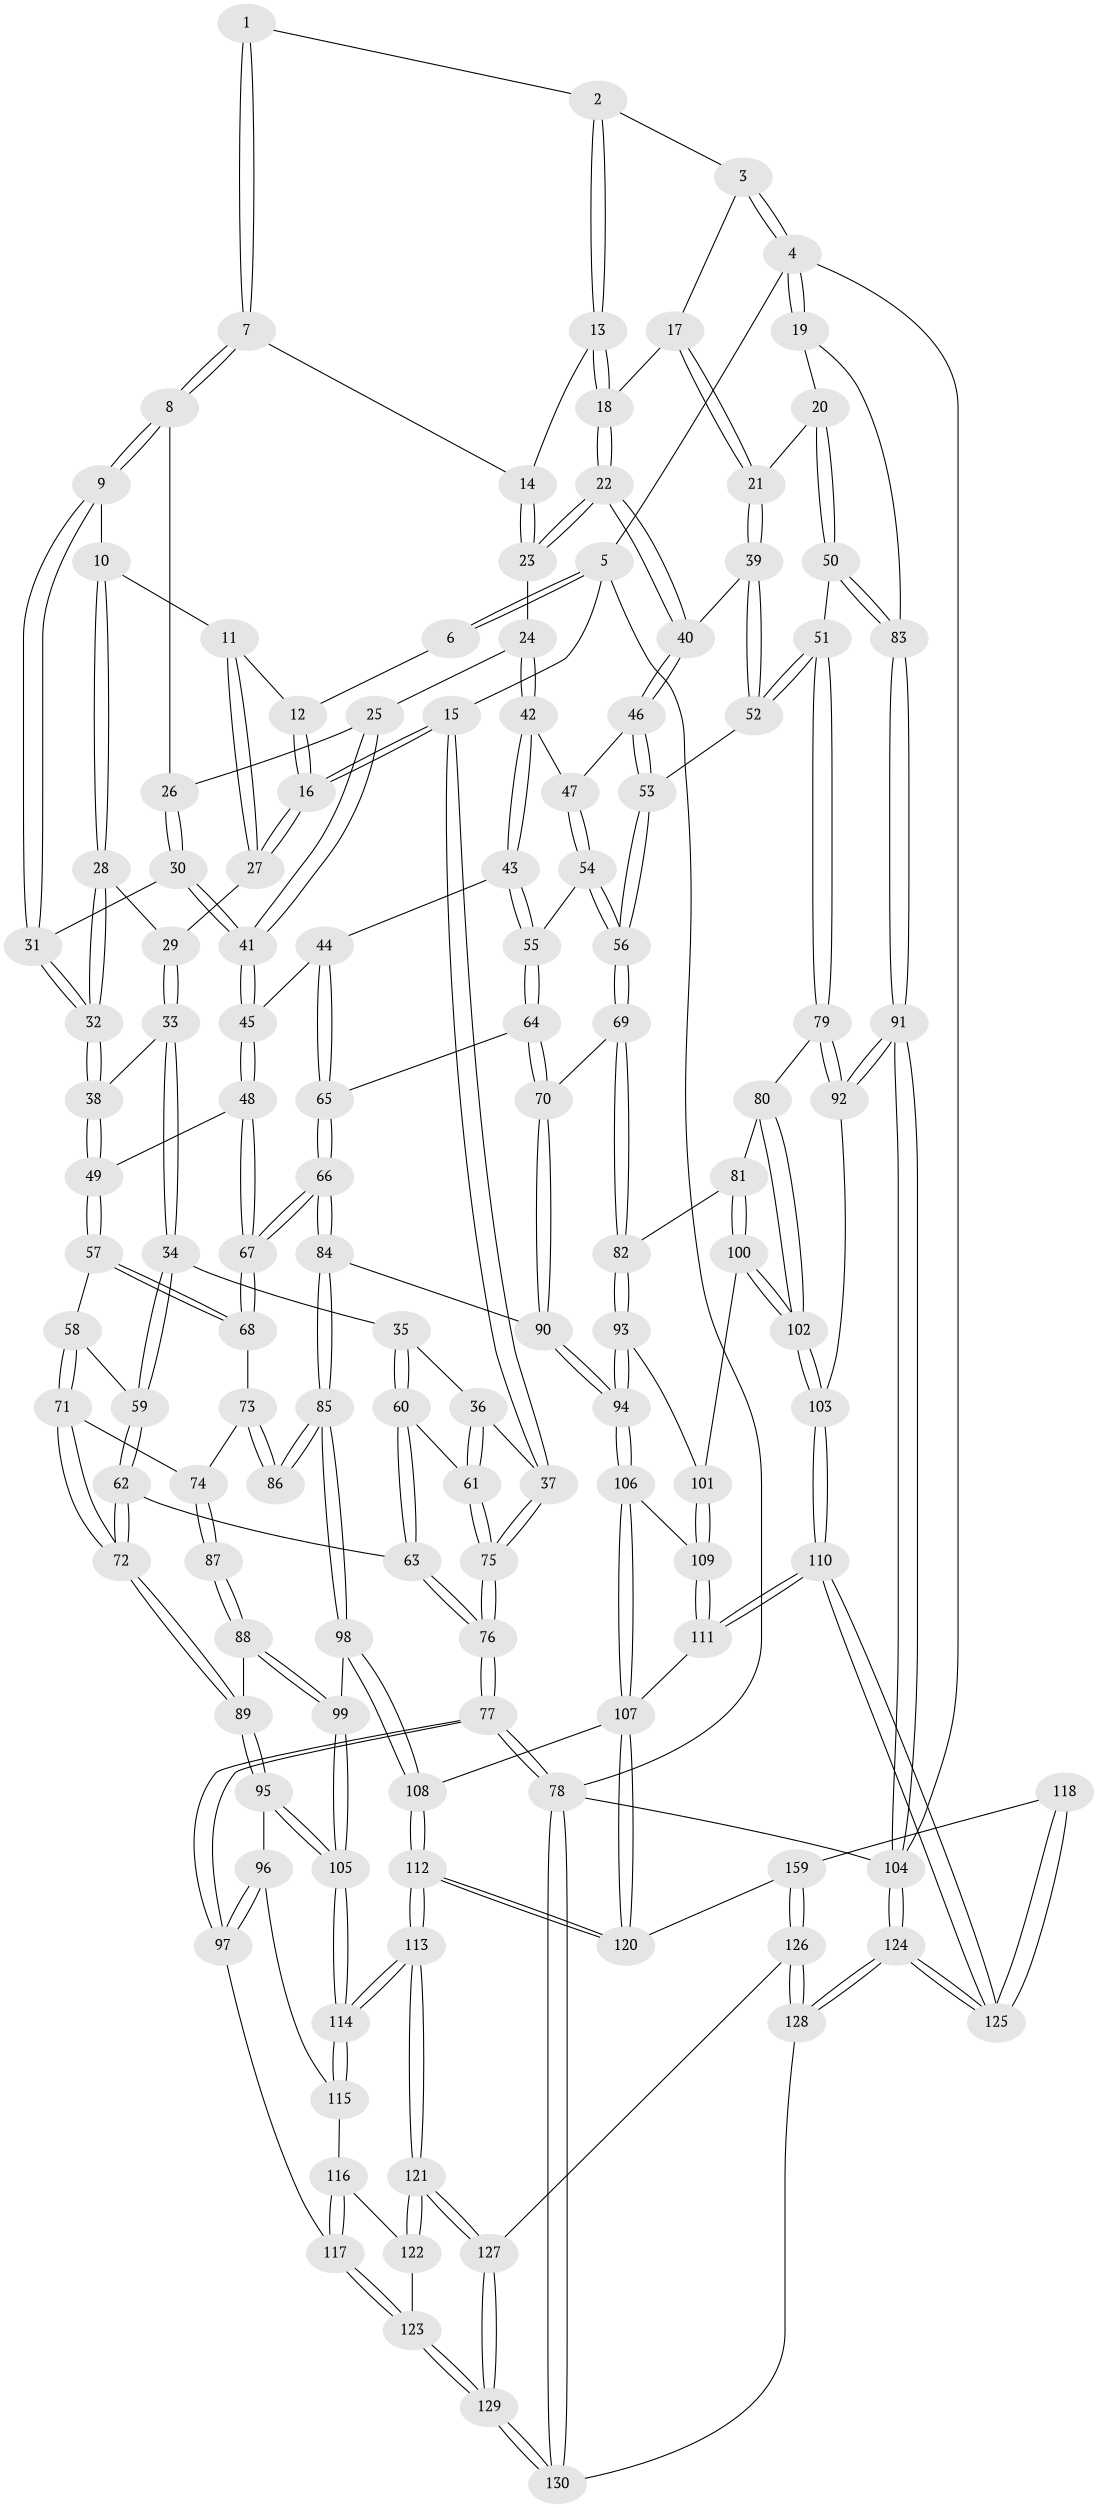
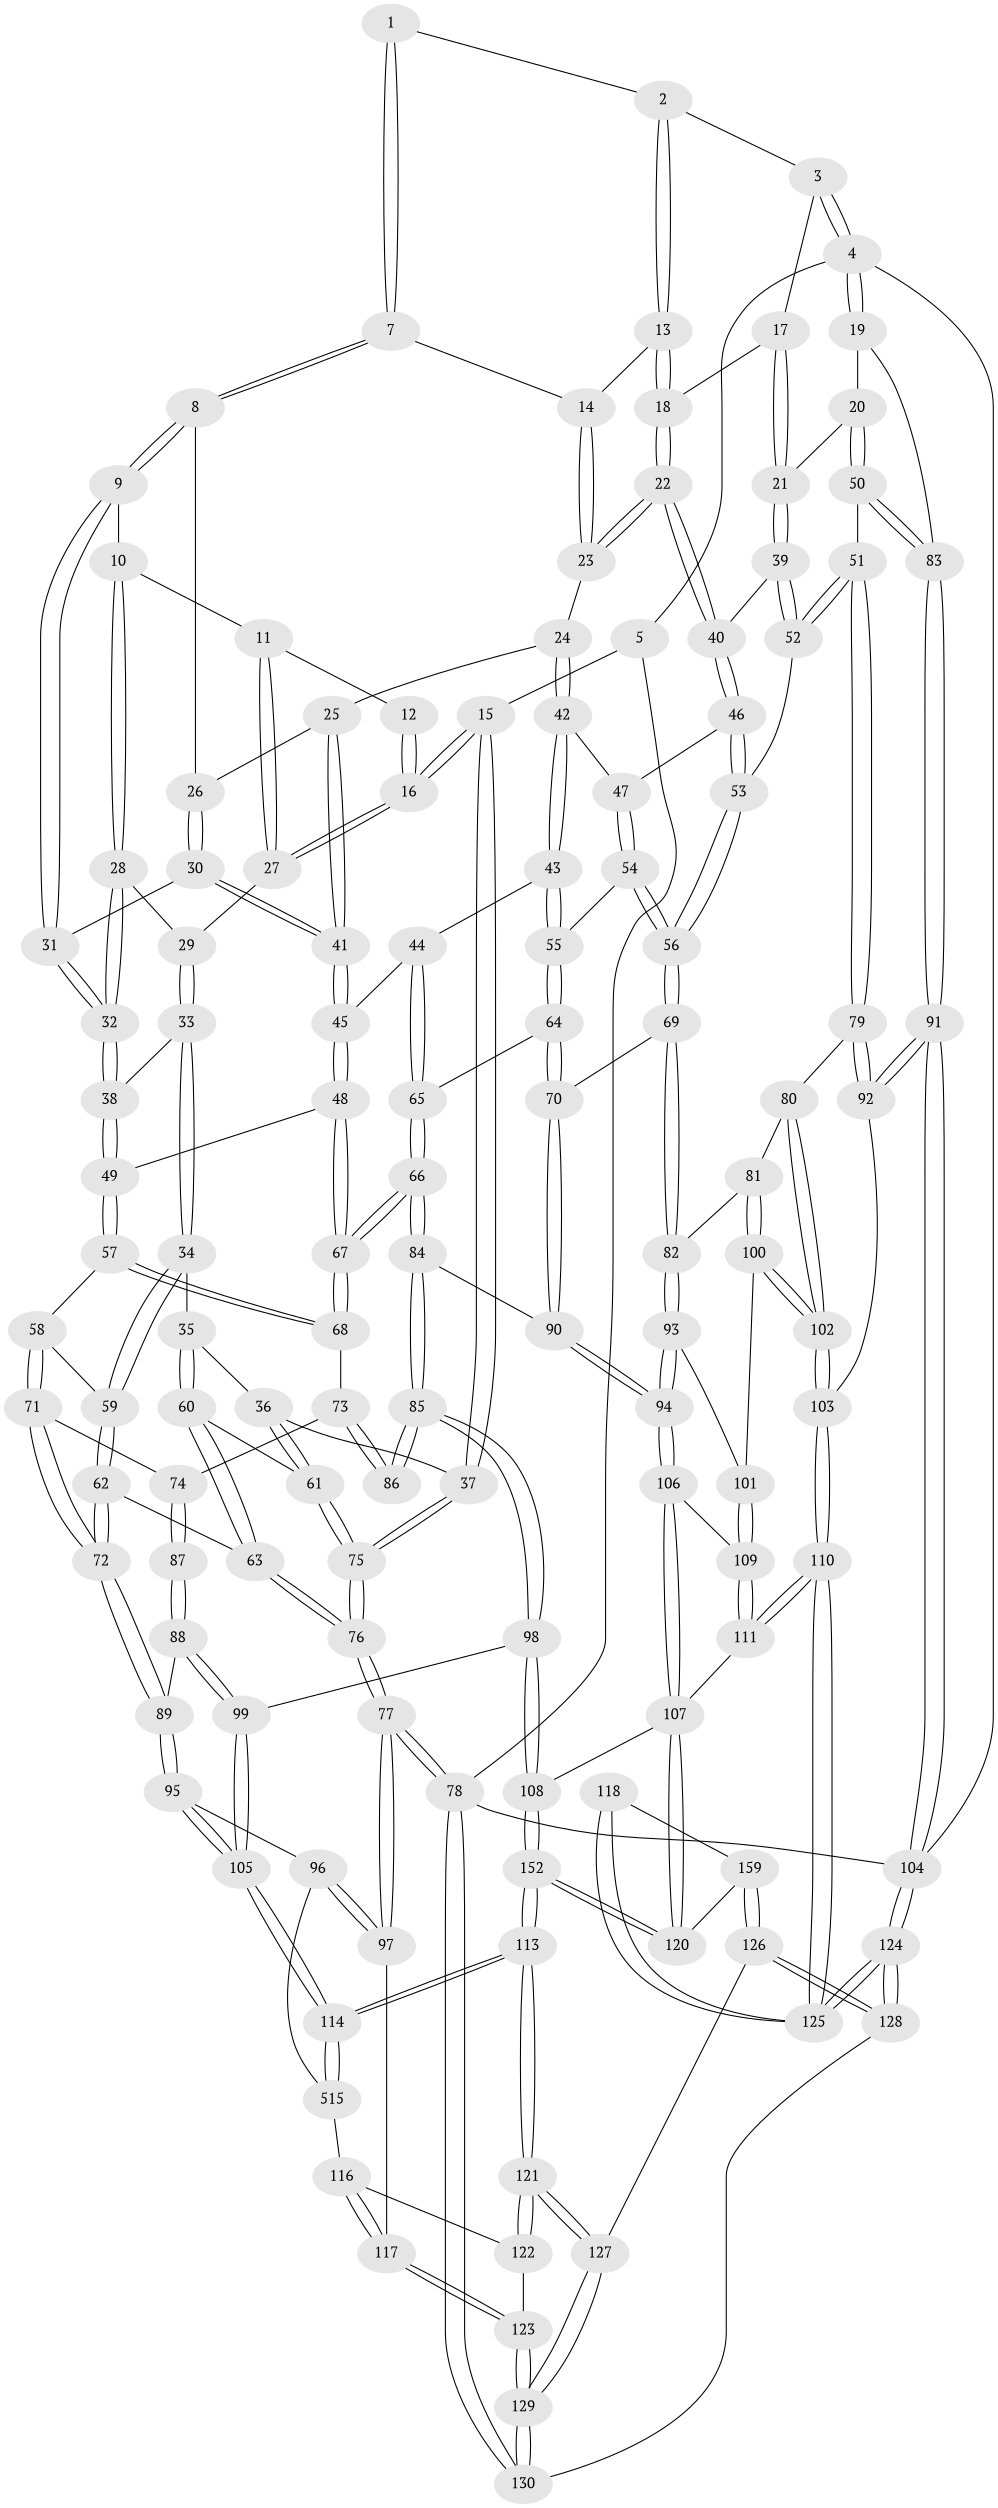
(451, 639) -> none
(418, 1869) -> (532, 1869)
(340, 2100) -> (332, 2100)
